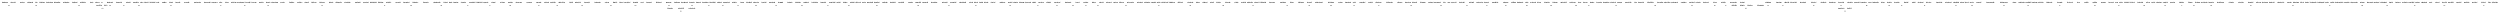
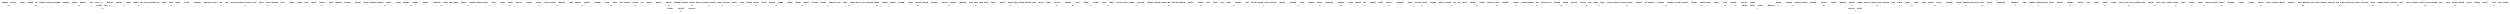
none -> (1095, 3)
